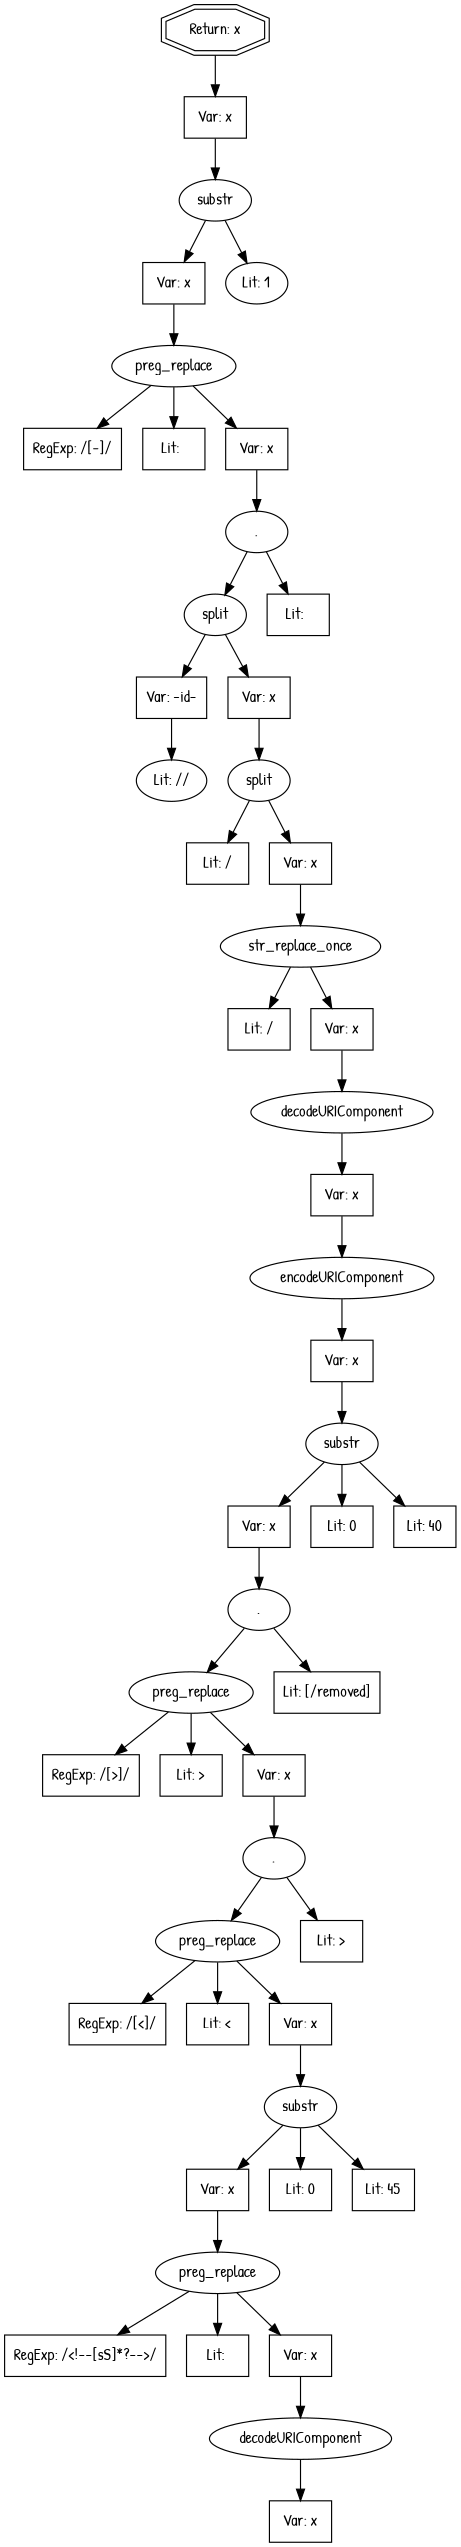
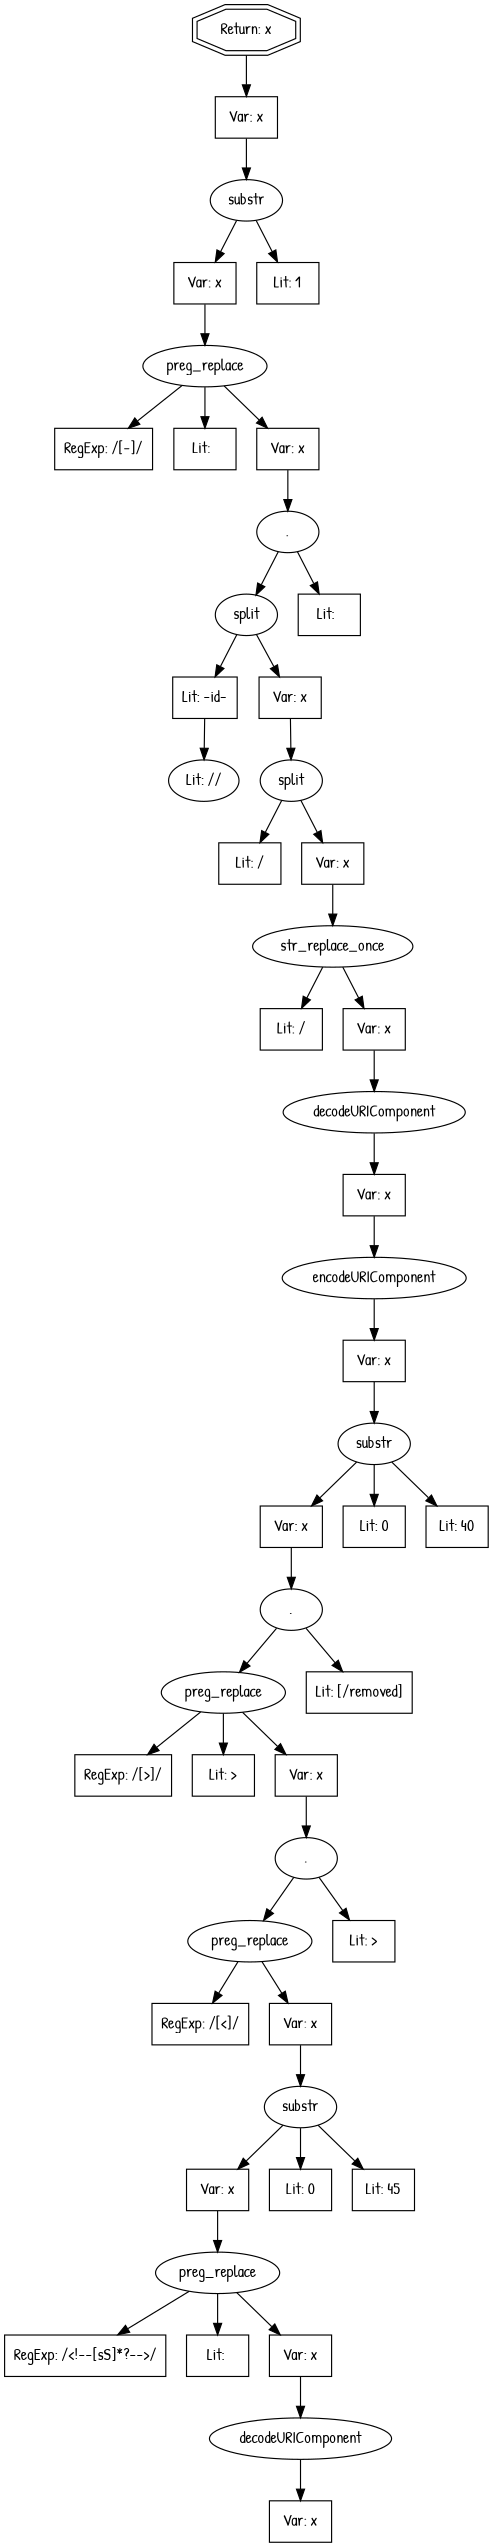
(257, 283) -> (288, 283)
(172, 698) -> (205, 698)
(218, 2024) -> none
